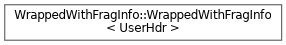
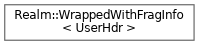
(143, 22) -> (99, 22)
